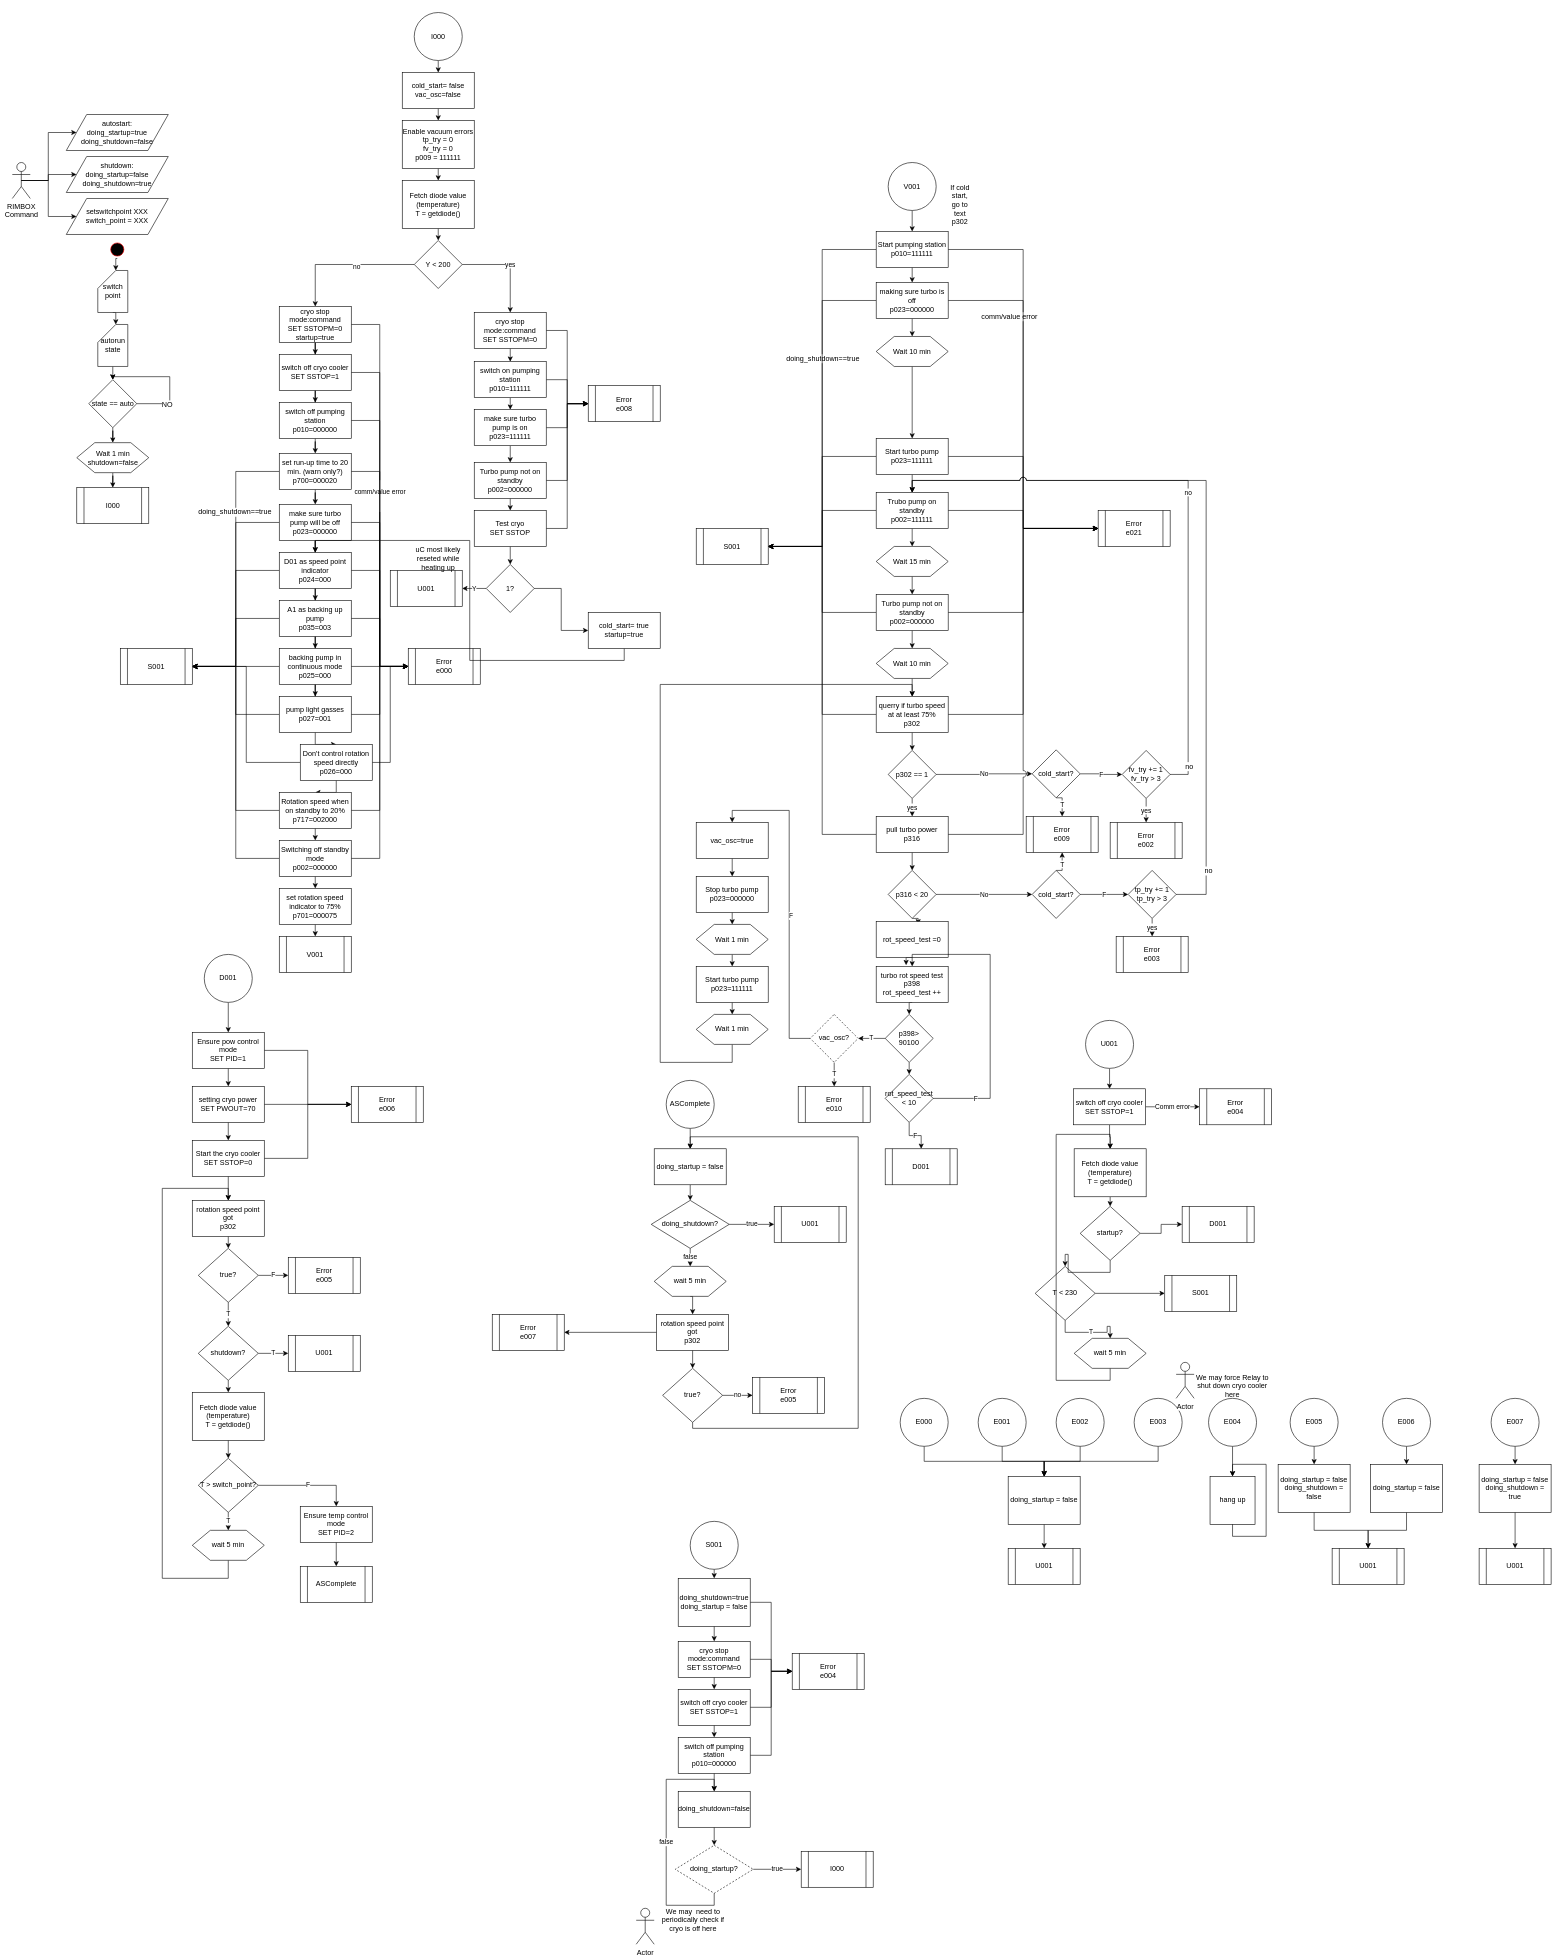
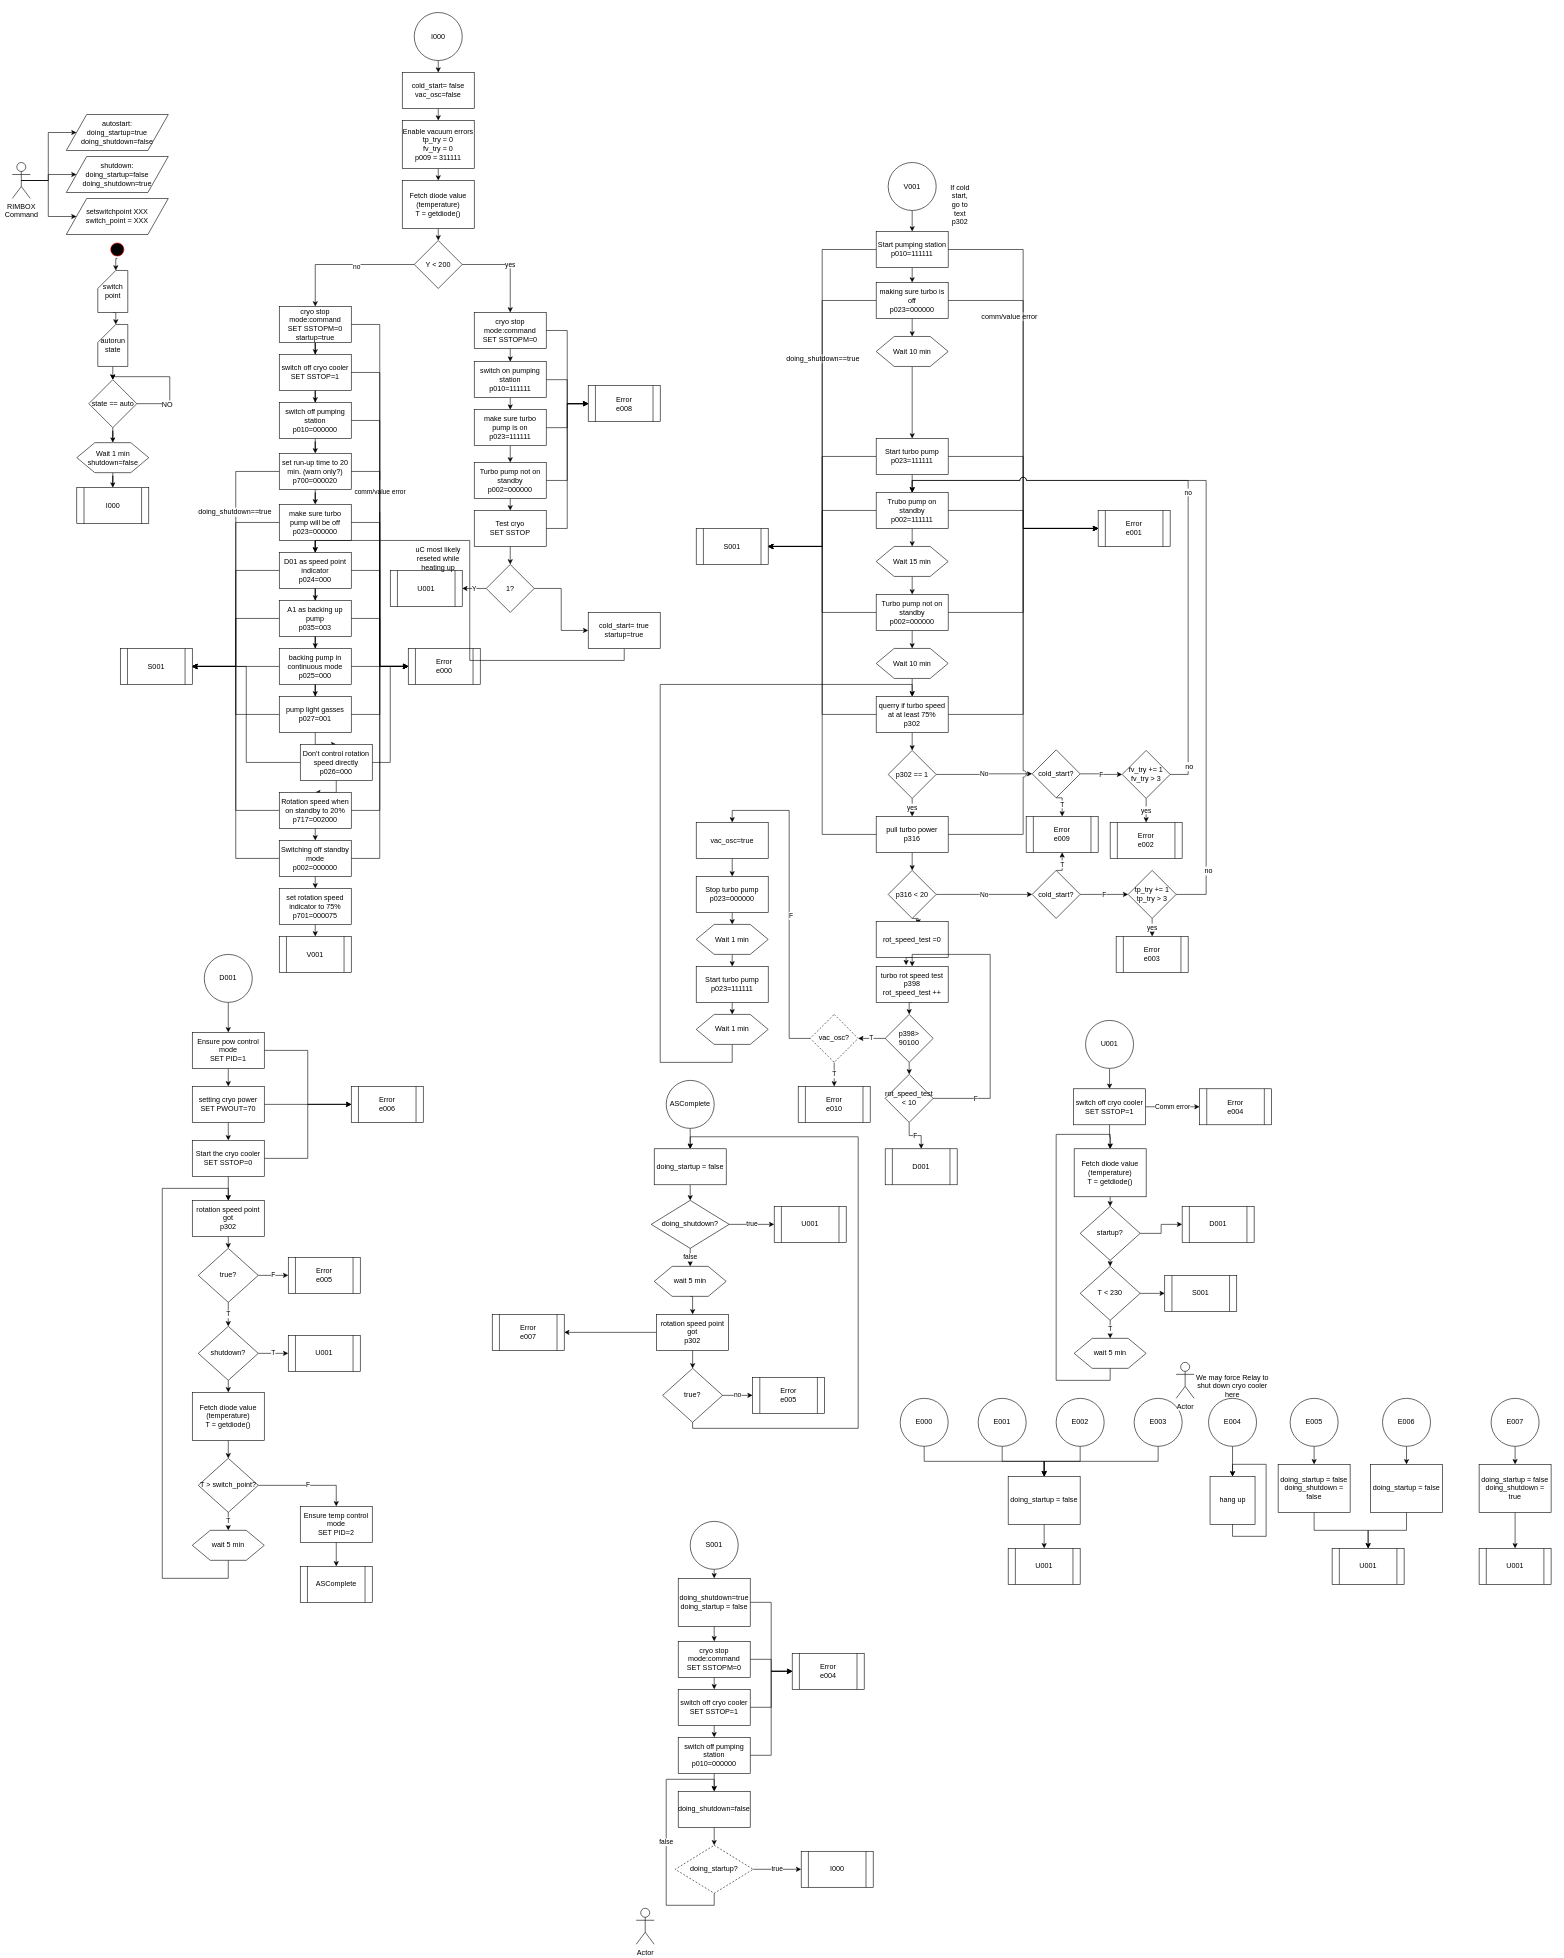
(438, 144) -> (438, 144)
(1134, 528) -> (1134, 528)
(1065, 1293) -> (1110, 1293)
(693, 1920) -> none
